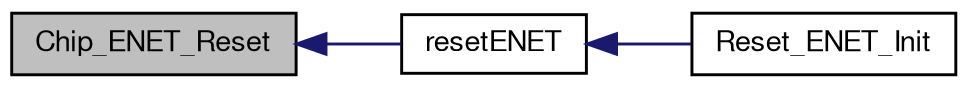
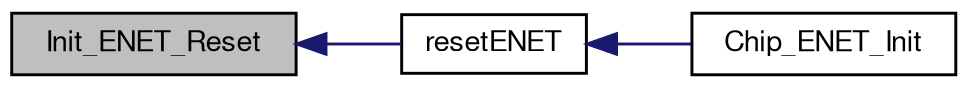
(154, 44) -> (154, 44)
(824, 44) -> (824, 44)
